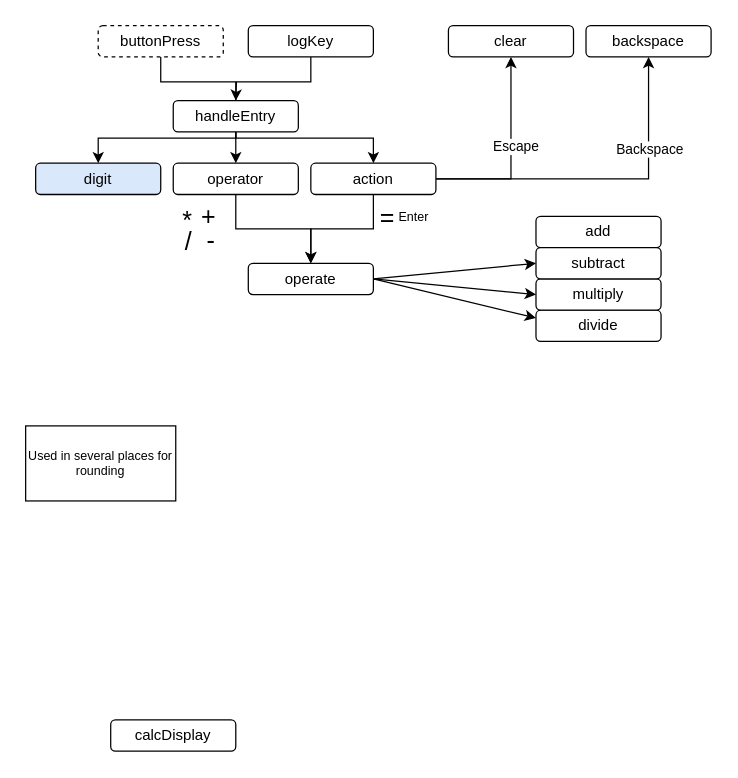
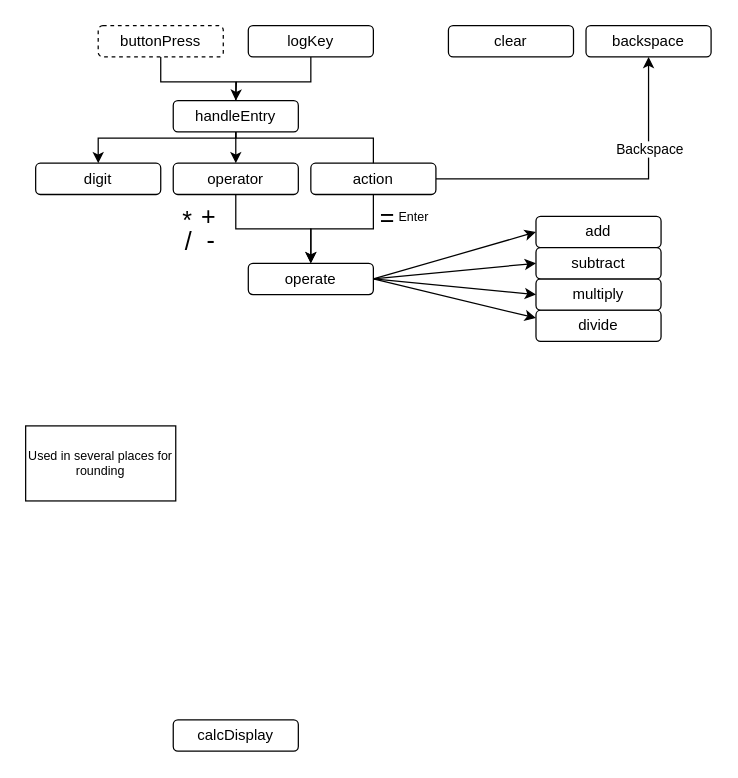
(511, 120) -> none
(373, 153) -> (373, 157)
(98, 179) -> (98, 179)
none -> (455, 255)
(173, 735) -> (236, 735)
